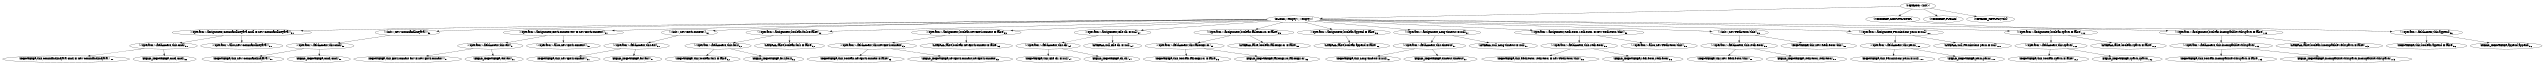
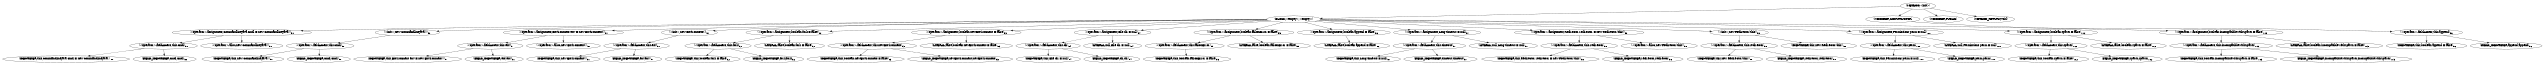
(1277, 59) -> none
